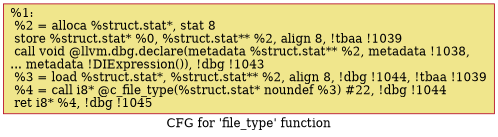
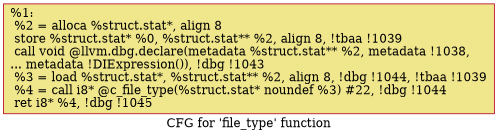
(113, 26) -> (116, 26)
